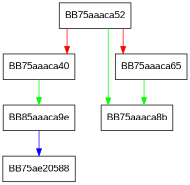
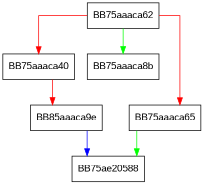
(95, 16) -> (123, 16)
(39, 89) -> (53, 89)
(144, 89) -> (137, 140)
